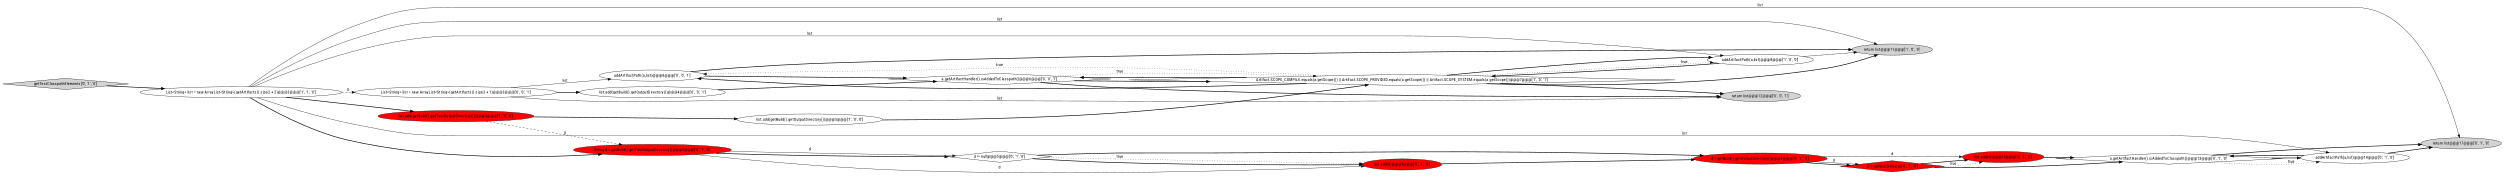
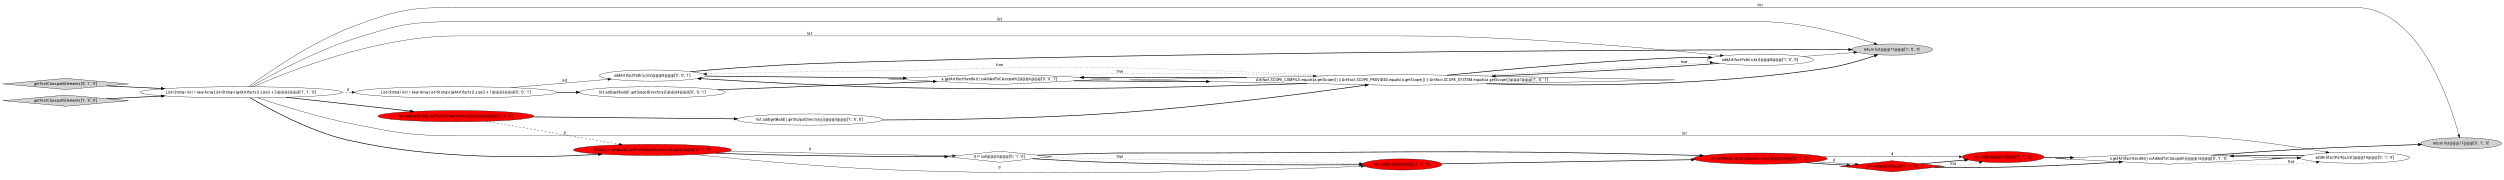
(1760, 96) -> none
none -> (66, 101)
(2409, 150) -> none
